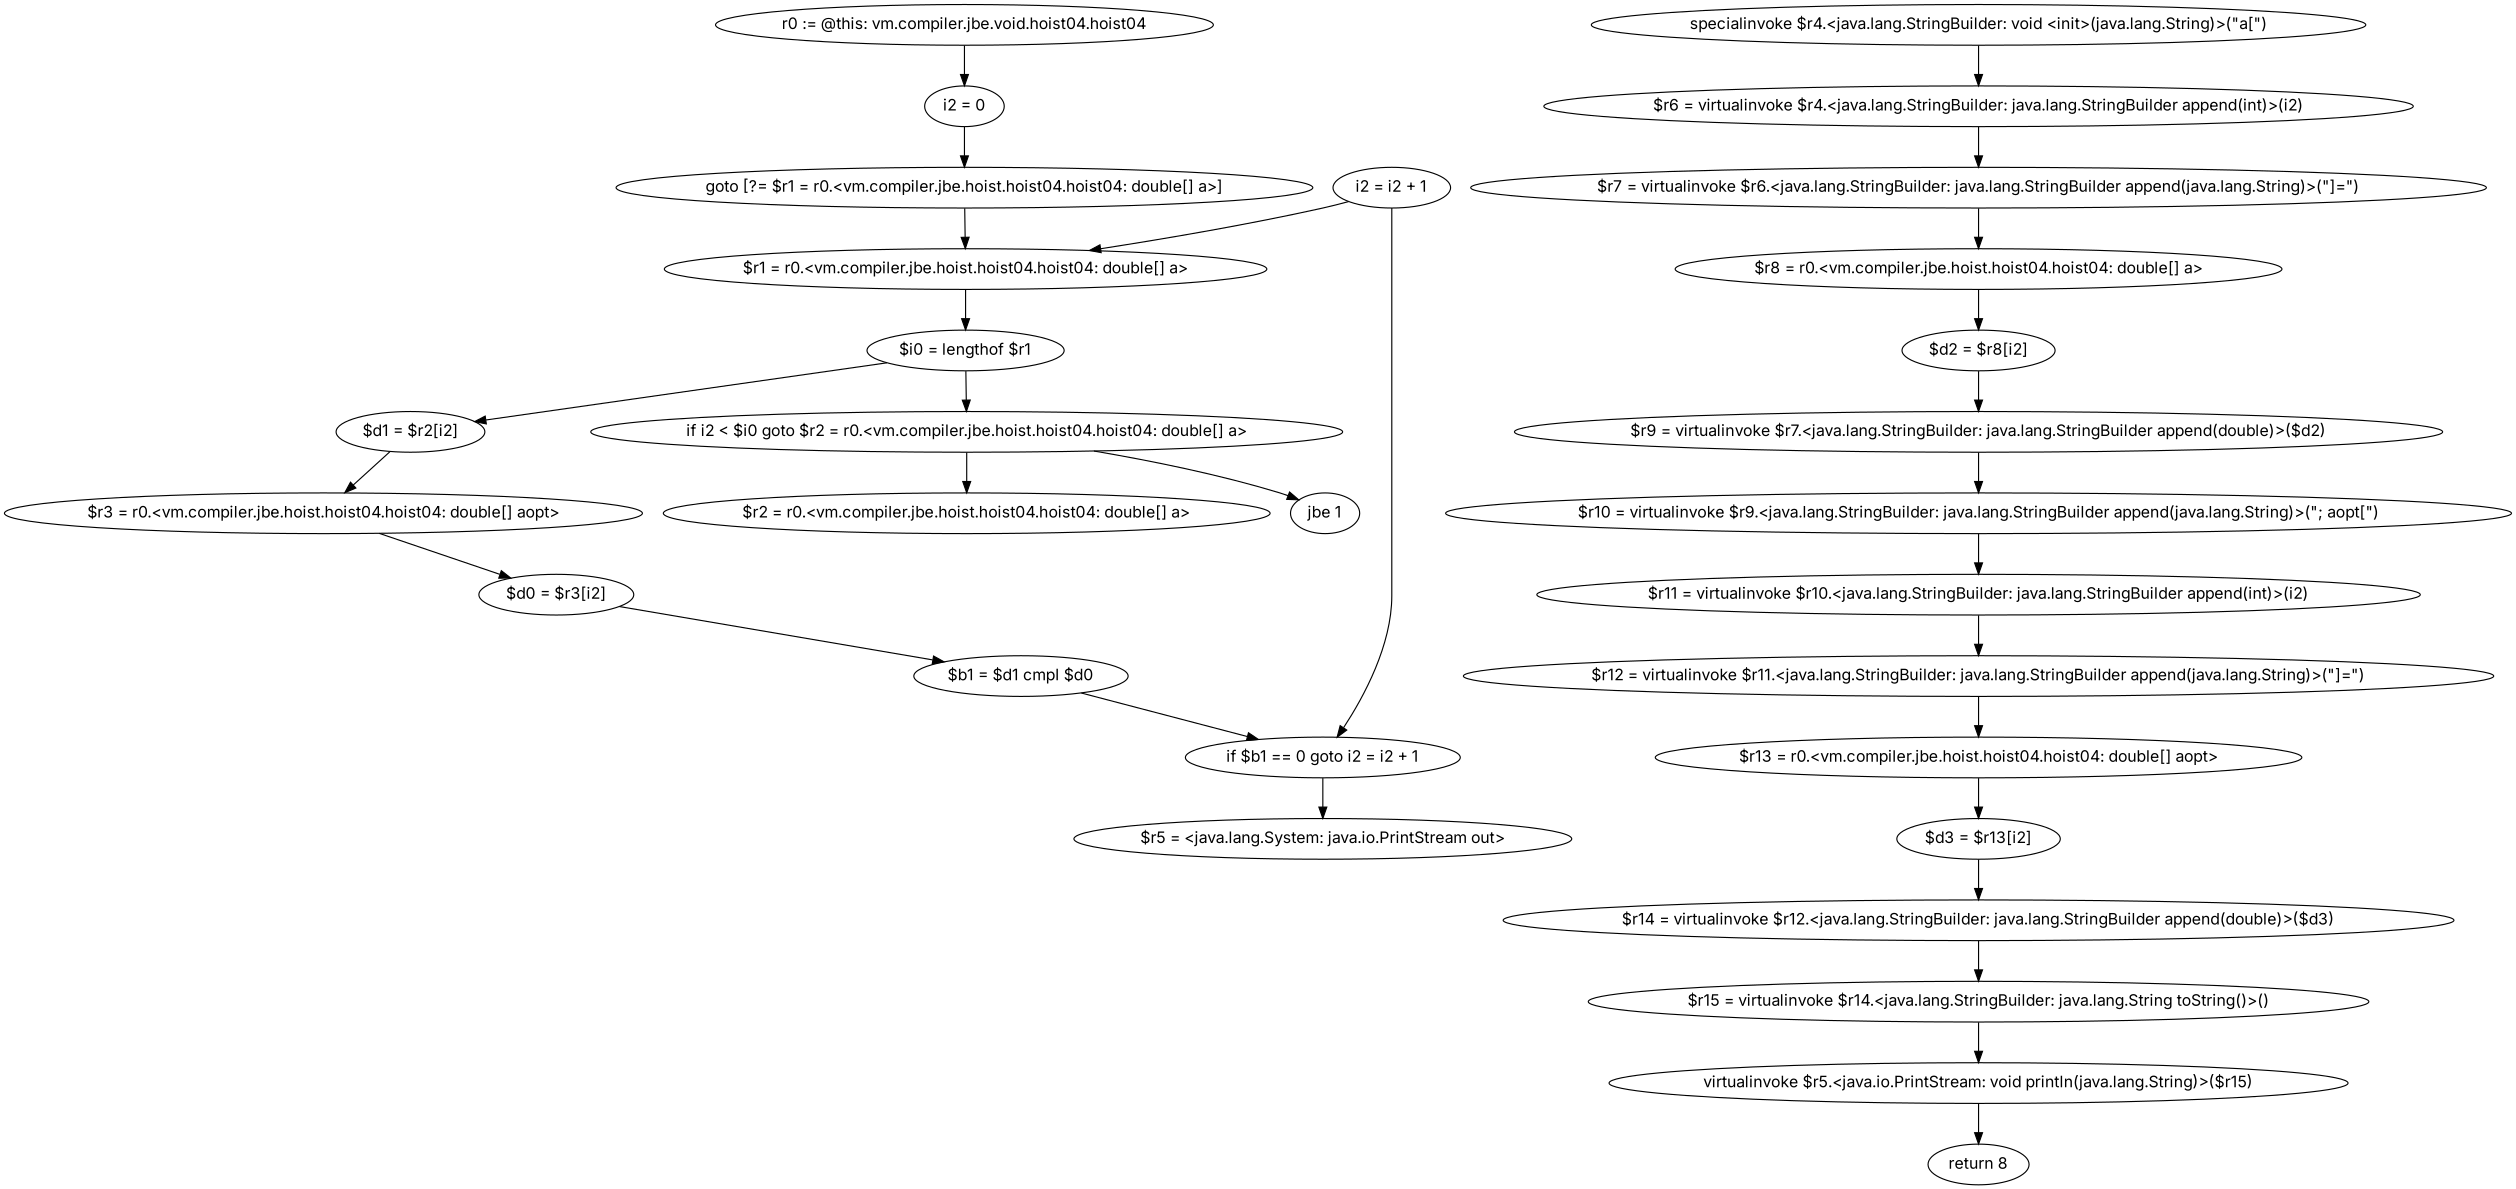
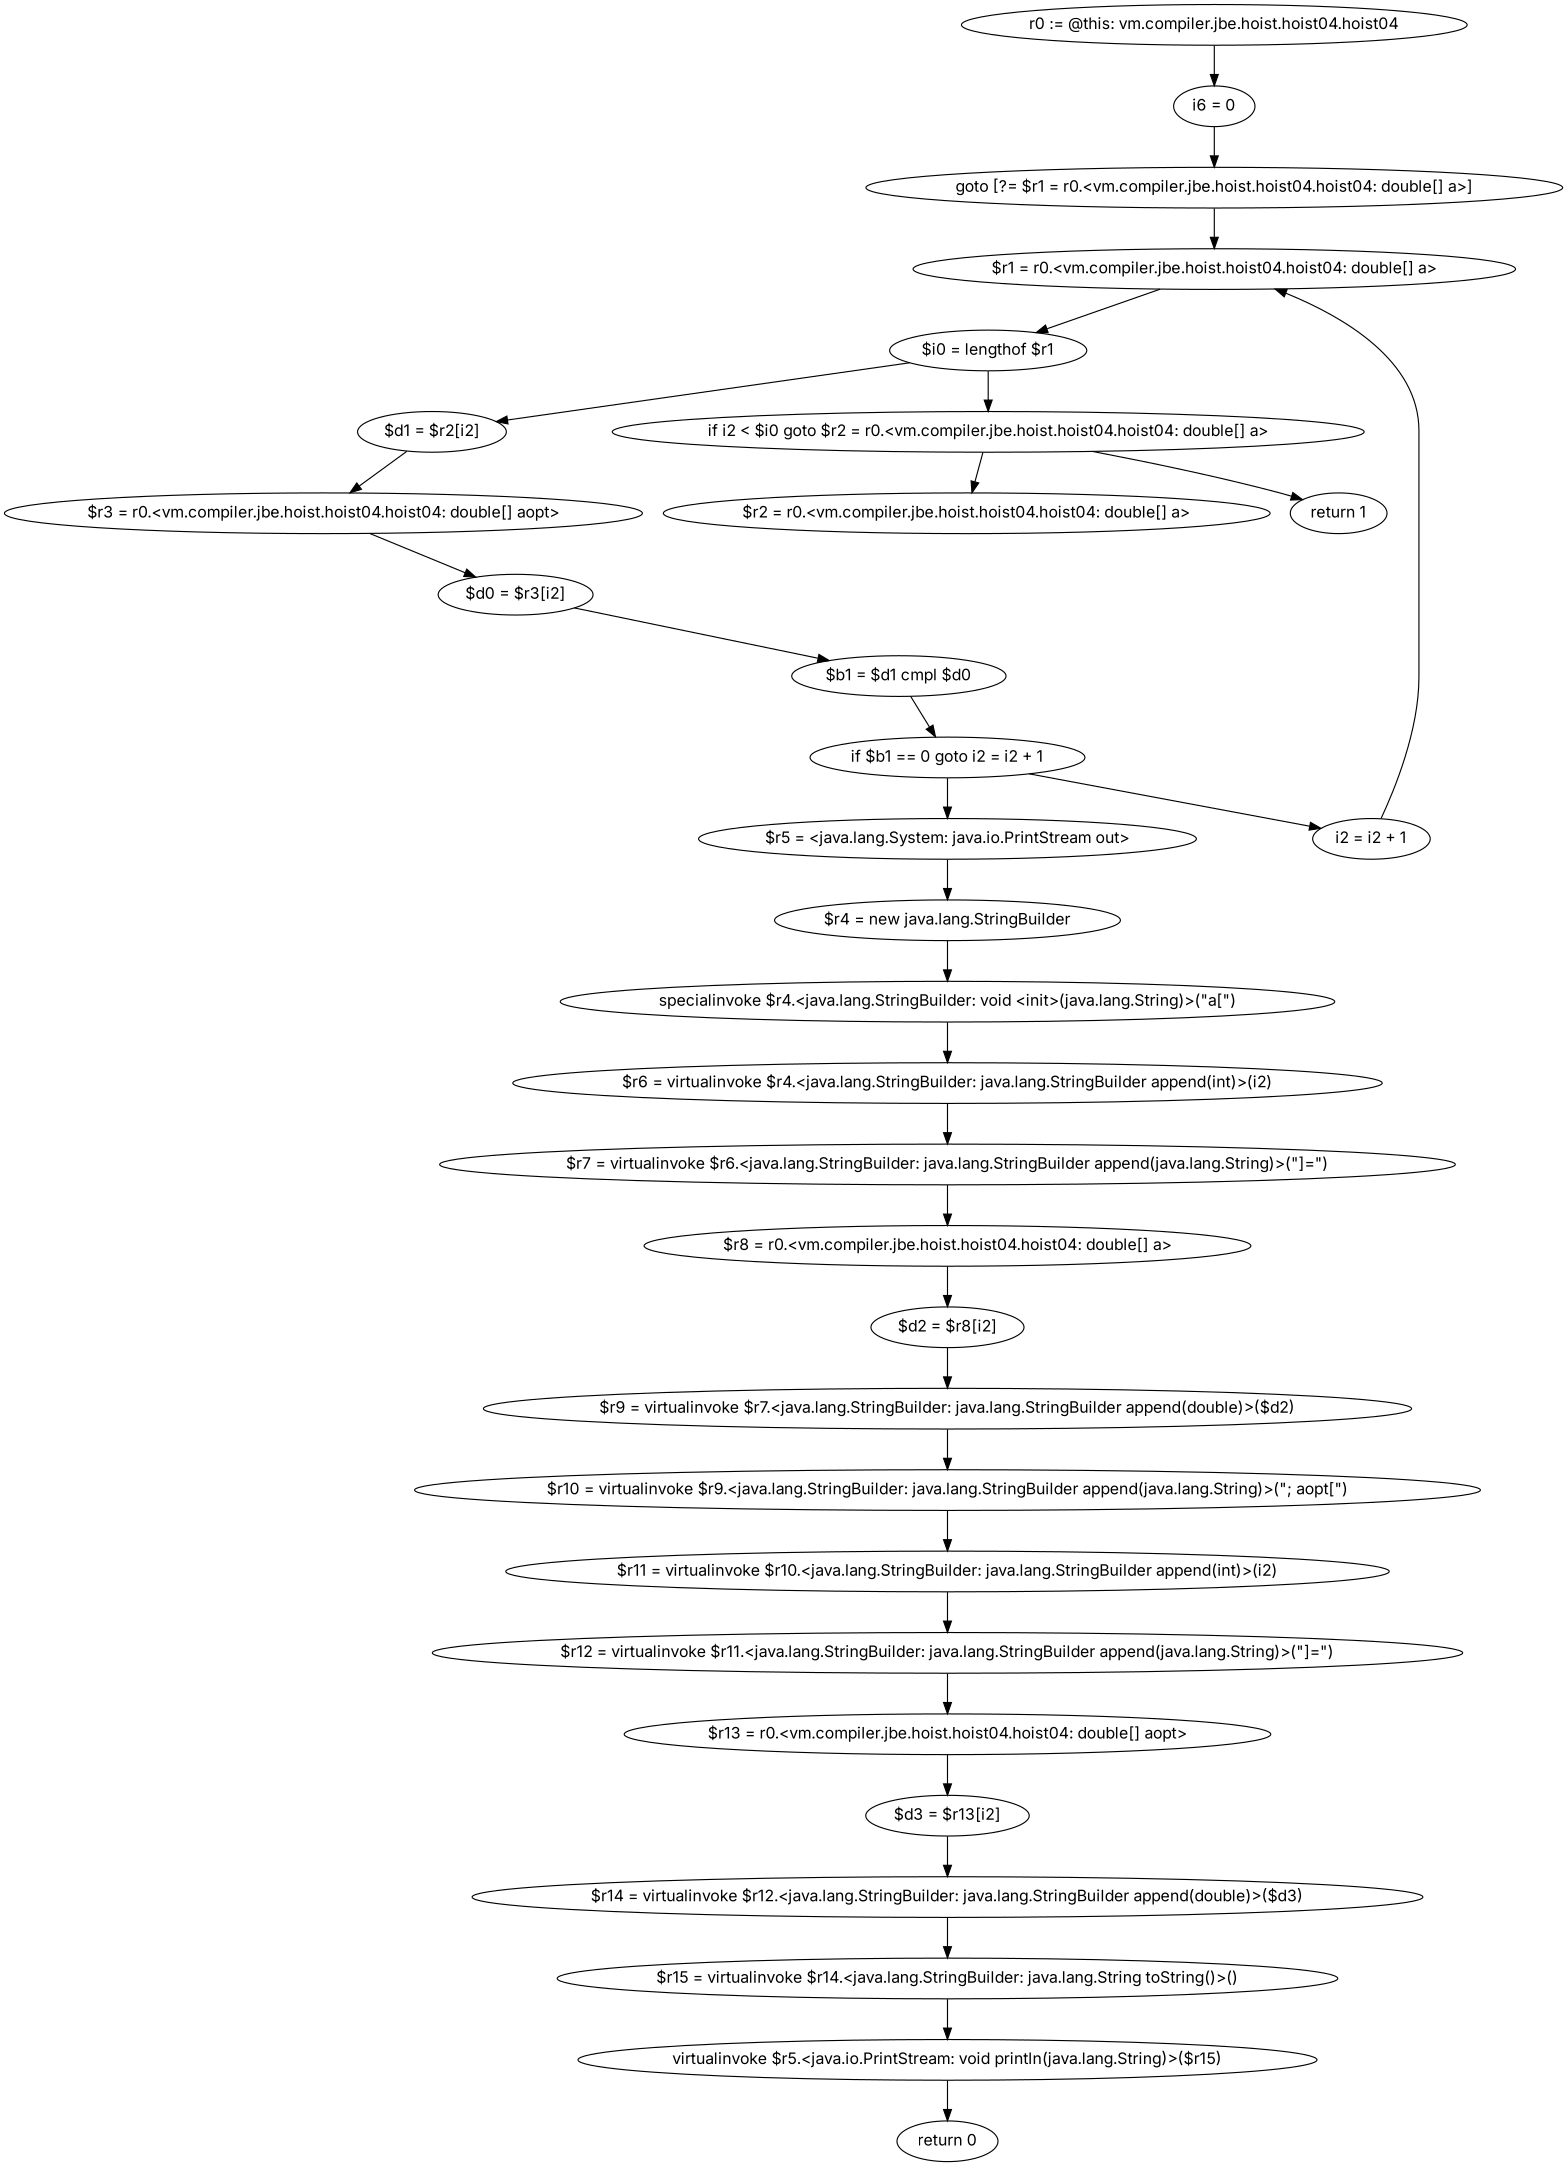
(964, 25) -> (1214, 25)
(964, 106) -> (1214, 106)
(1392, 473) -> (1169, 800)
(1325, 513) -> (1339, 513)
none -> (947, 920)
(1979, 1164) -> (947, 2141)
